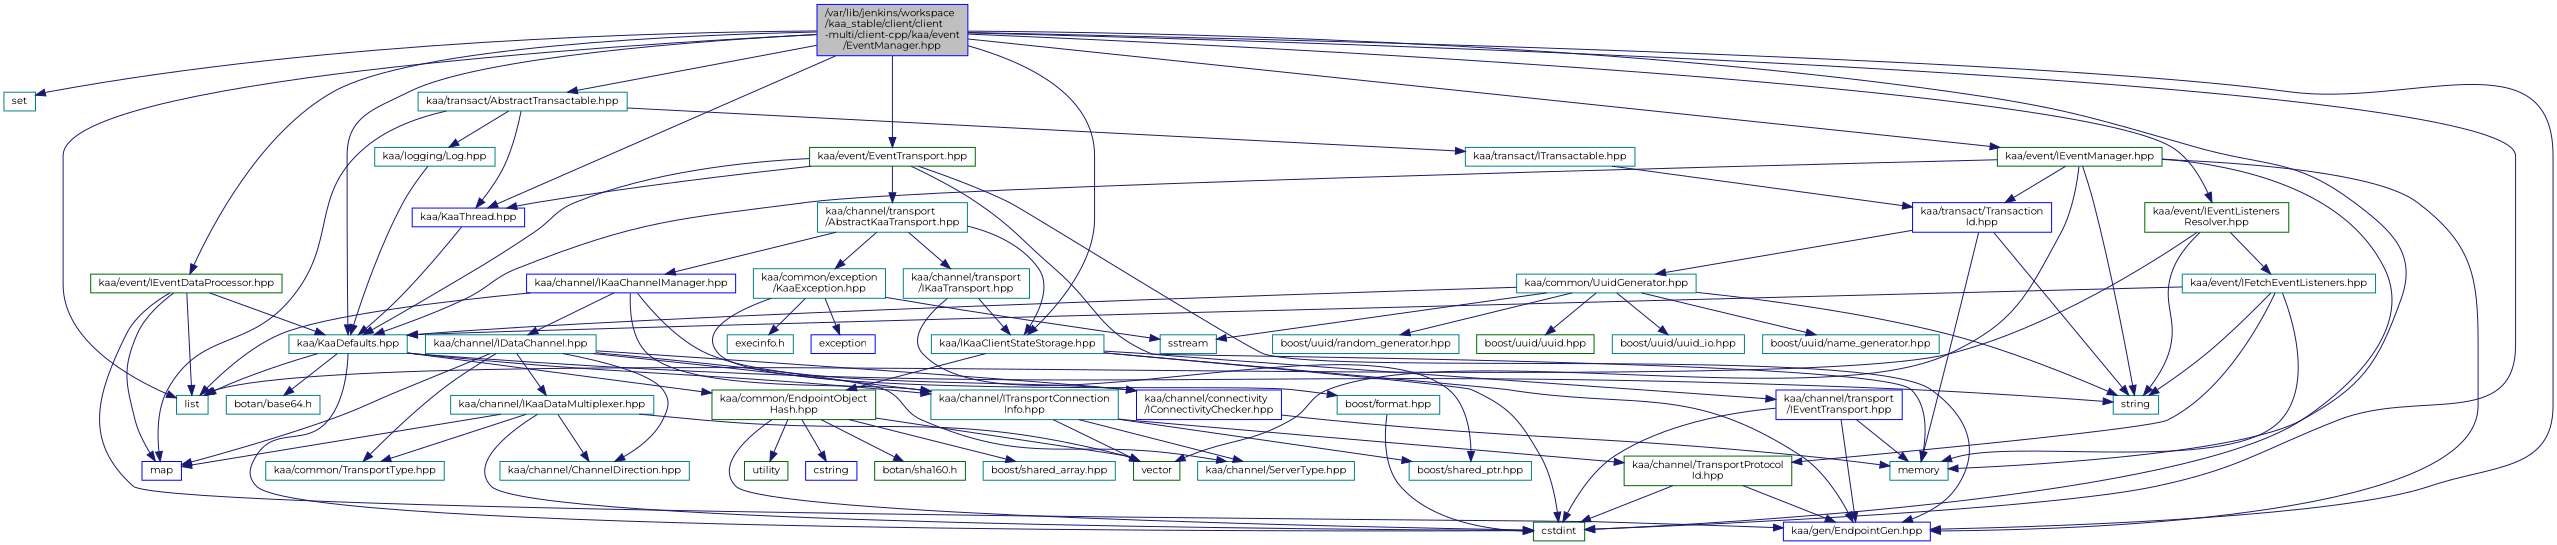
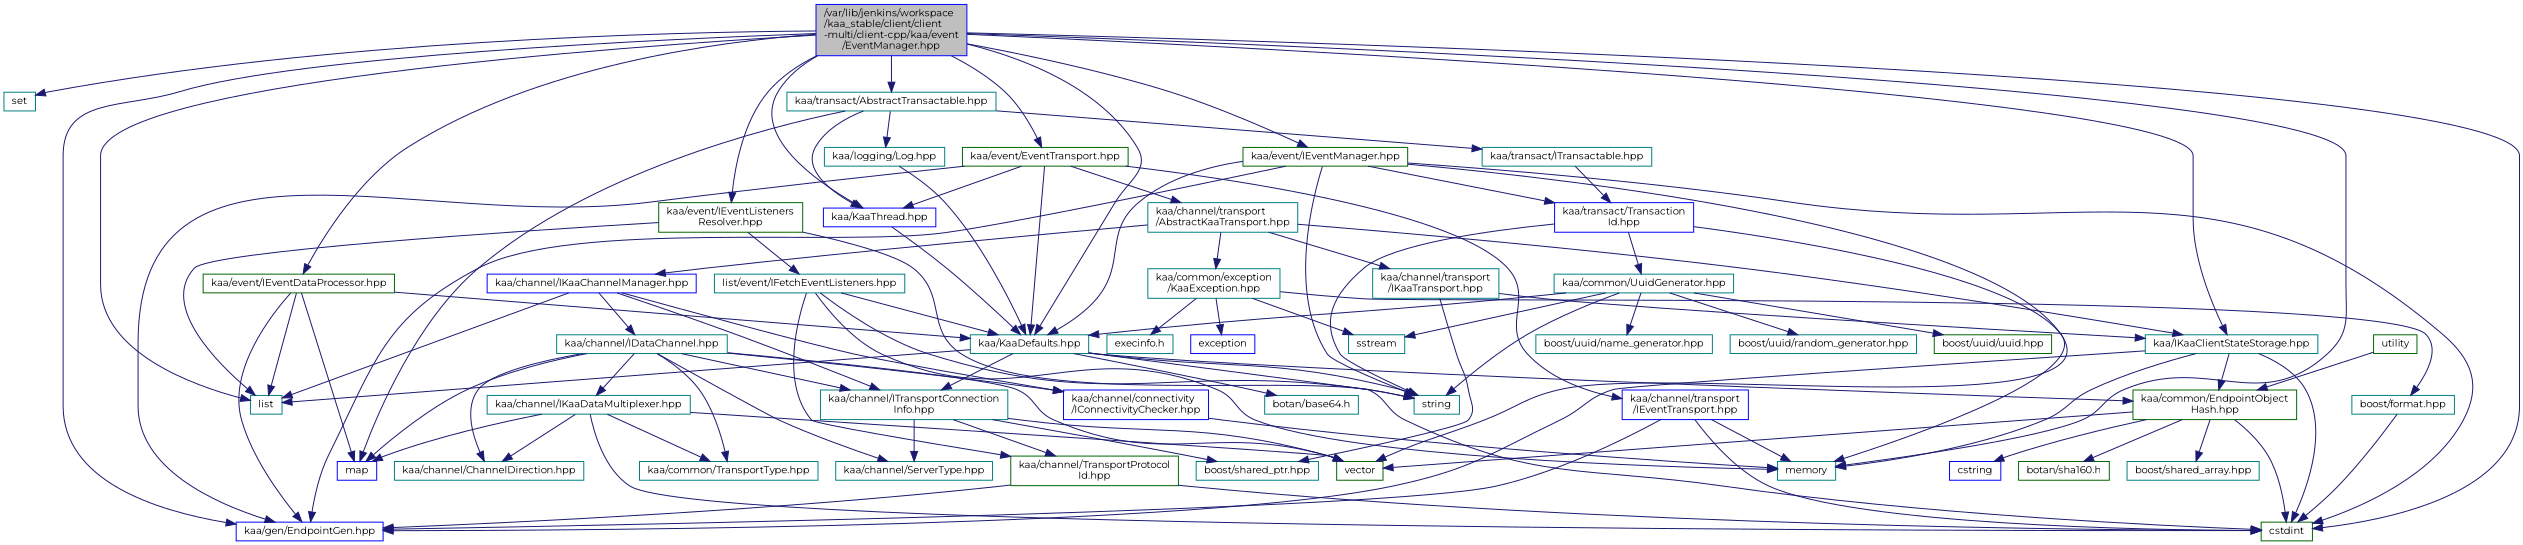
(2279, 284) -> (810, 284)
(1678, 344) -> none
none -> (1033, 402)
(781, 436) -> (2320, 370)
